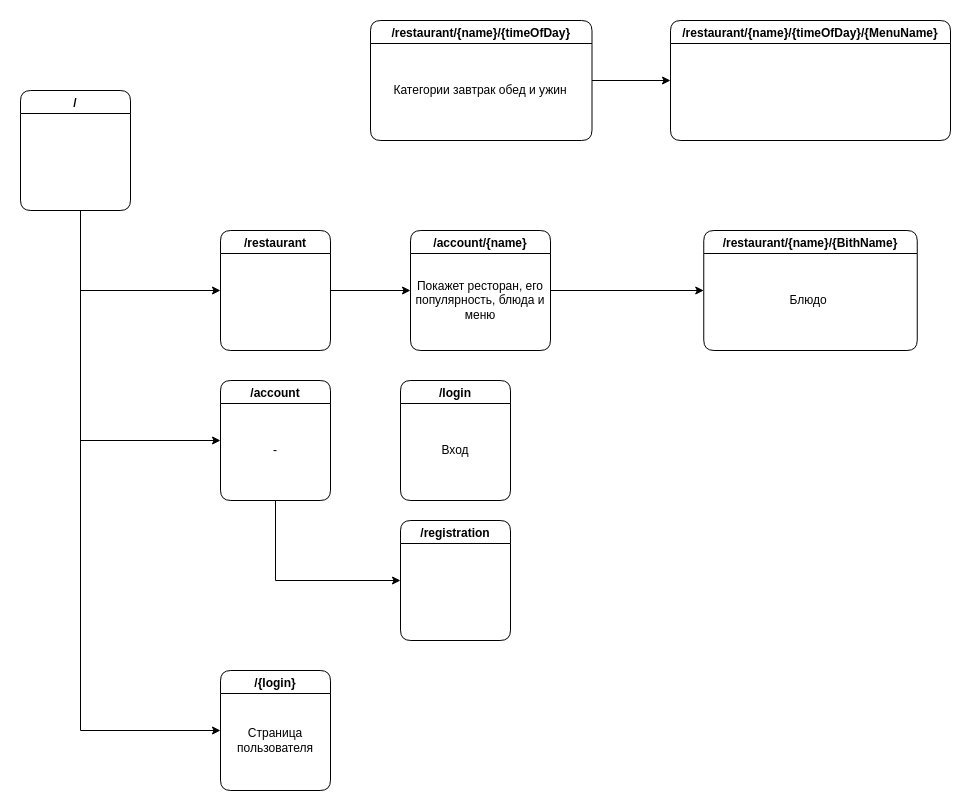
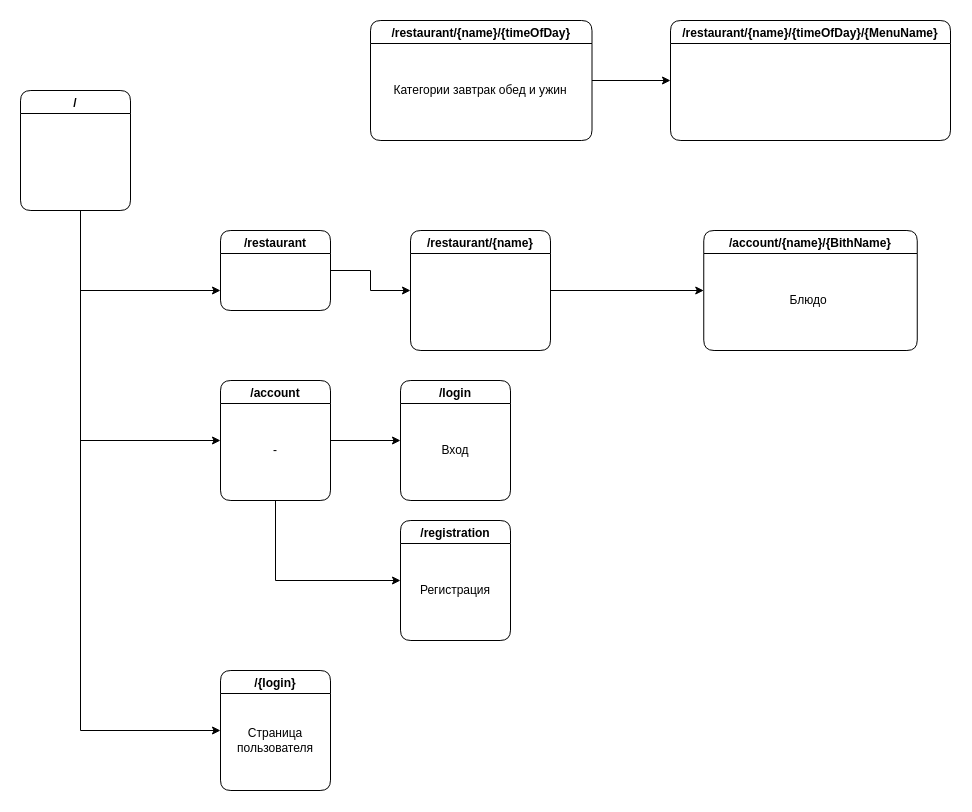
(480, 243) -> (480, 243)
(810, 243) -> (810, 243)
(276, 291) -> (276, 271)
(481, 301) -> none
none -> (363, 441)
none -> (456, 591)
